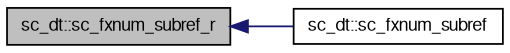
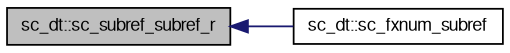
(119, 26) -> (119, 26)
